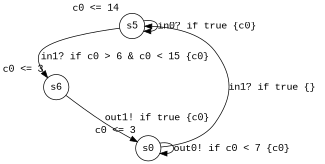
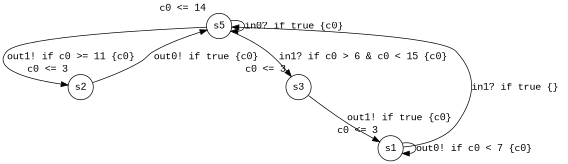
(56, 87) -> (299, 87)
none -> (81, 87)
(148, 148) -> (391, 148)
